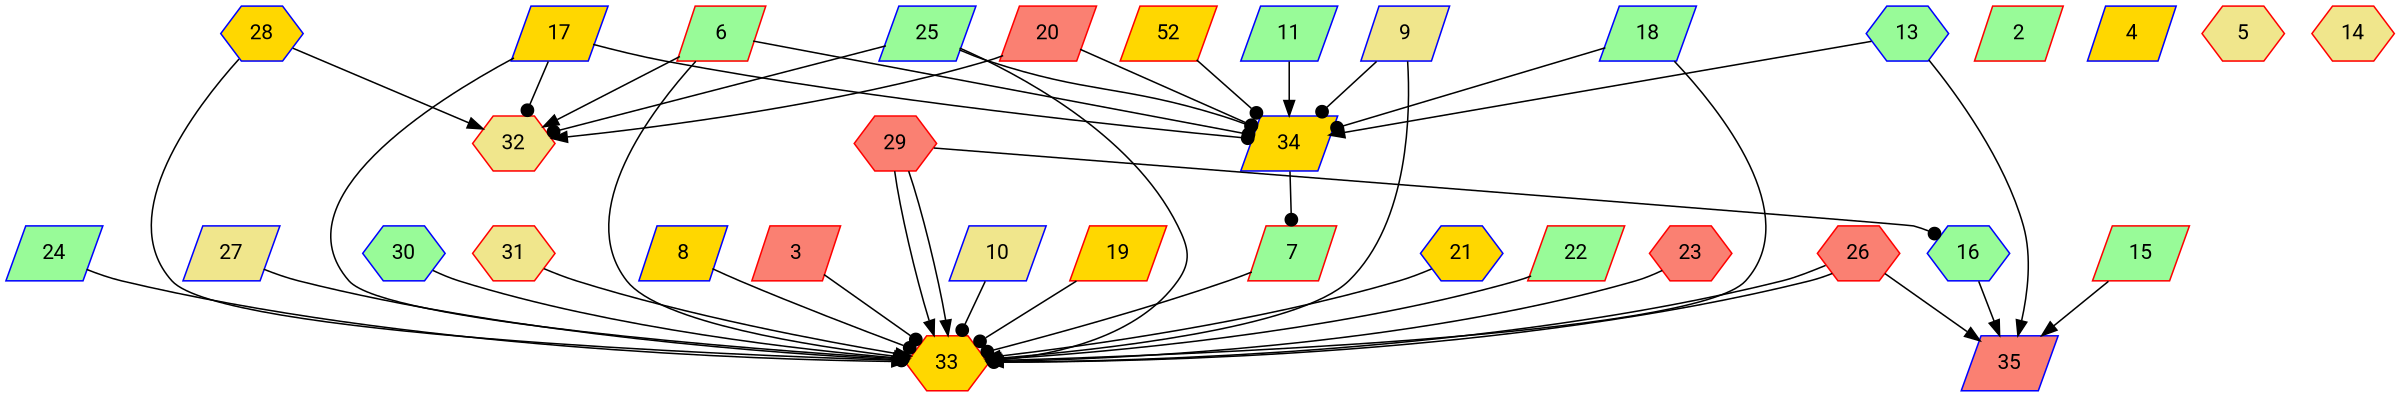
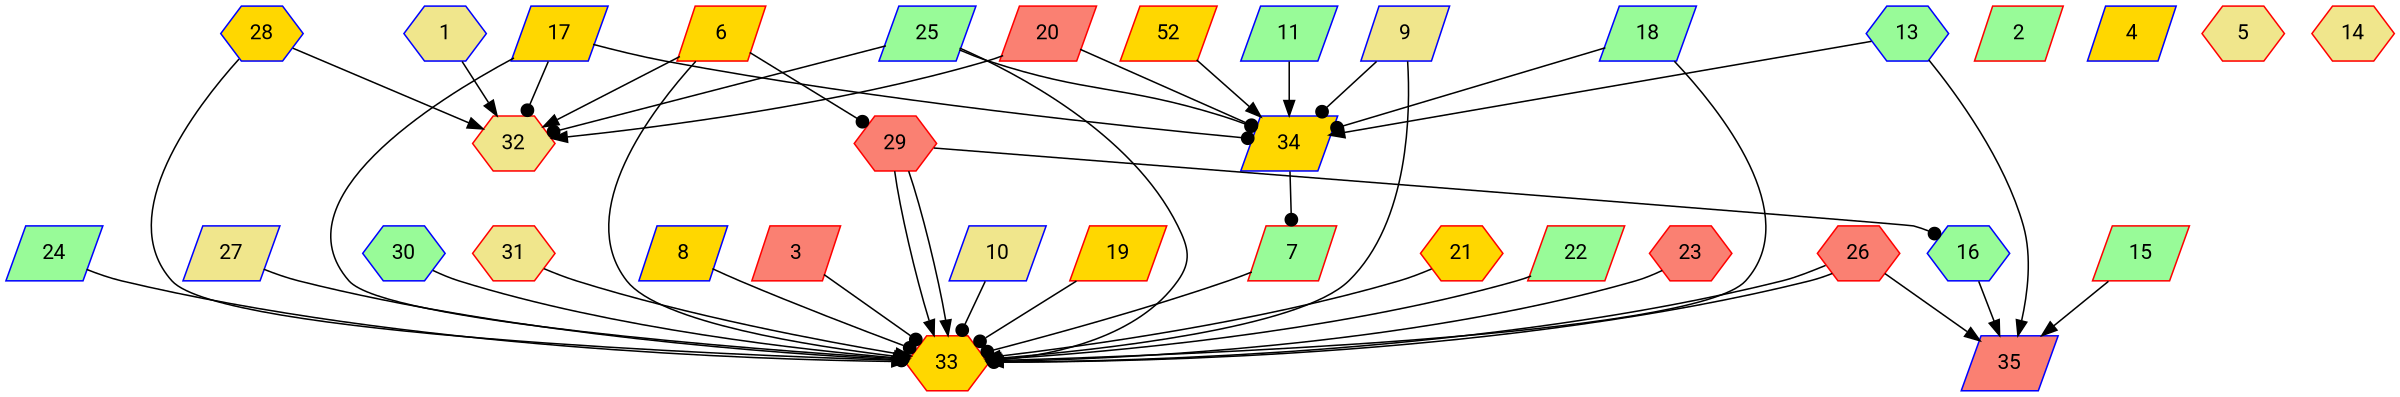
none -> (445, 34)
(721, 34) -> (721, 34)
(1224, 84) -> (1224, 84)
(998, 87) -> (803, 86)
(1462, 253) -> (1462, 253)
